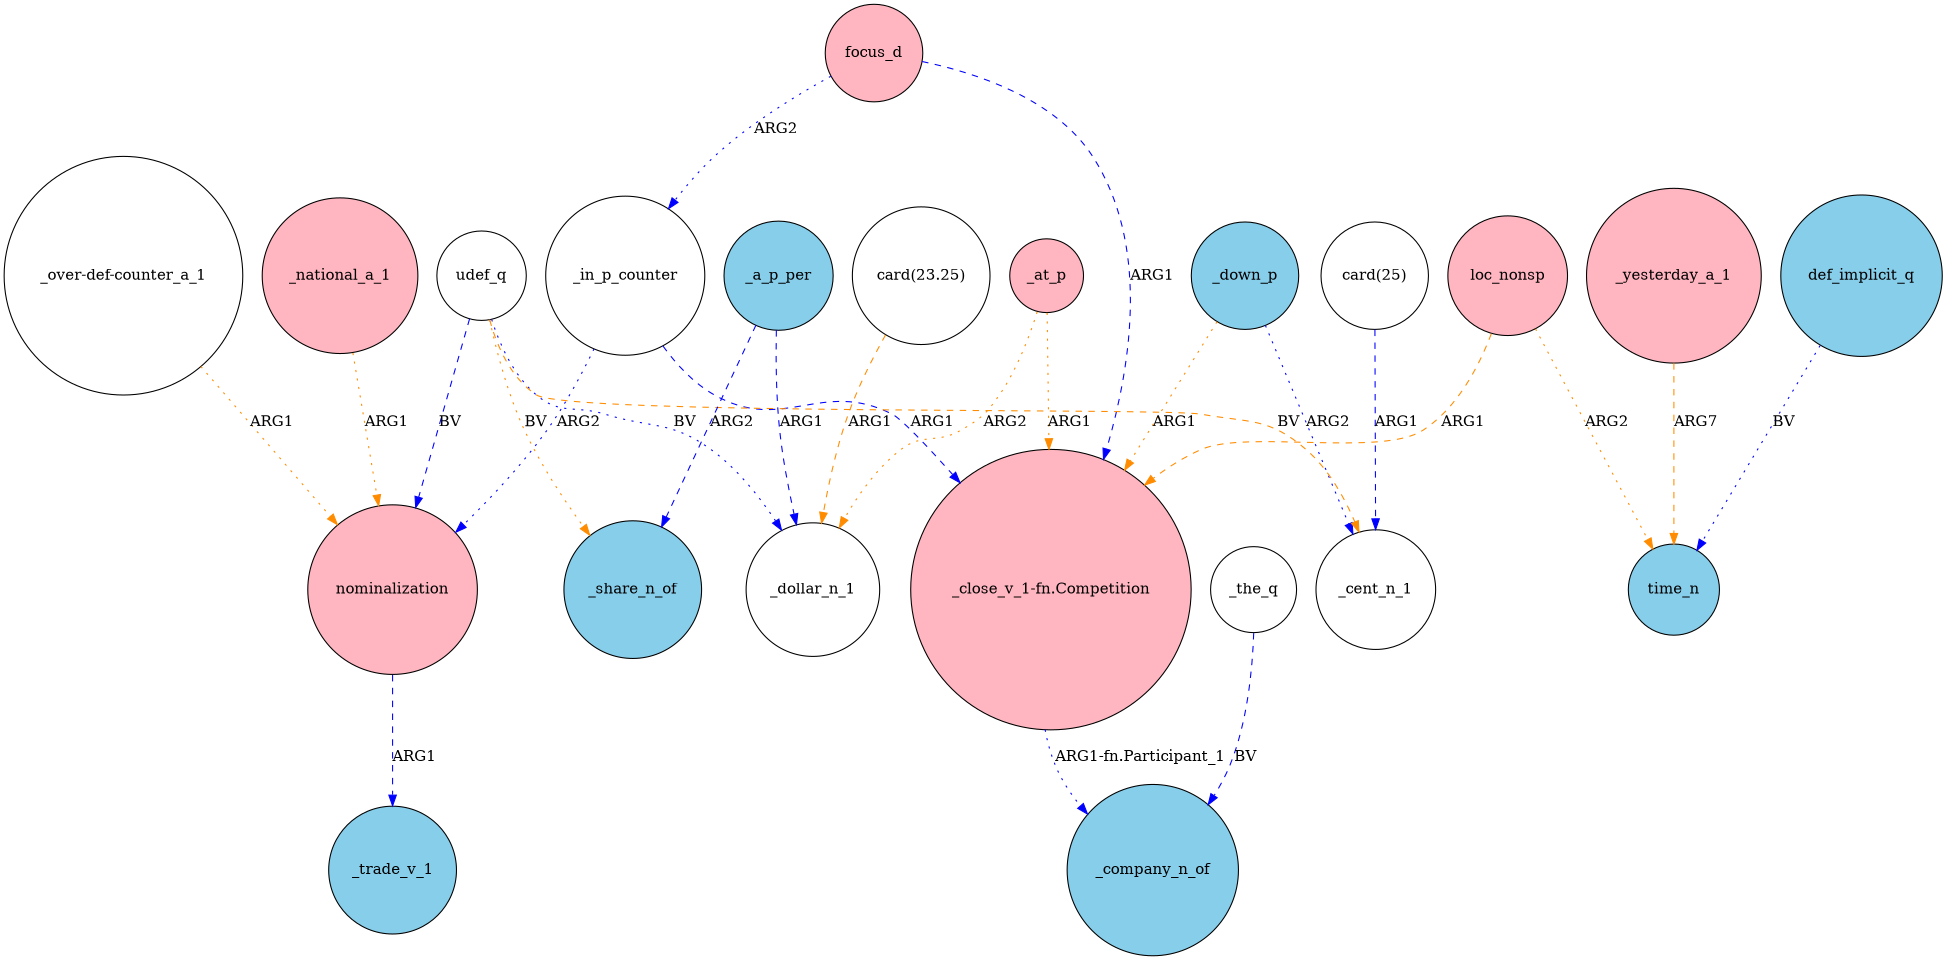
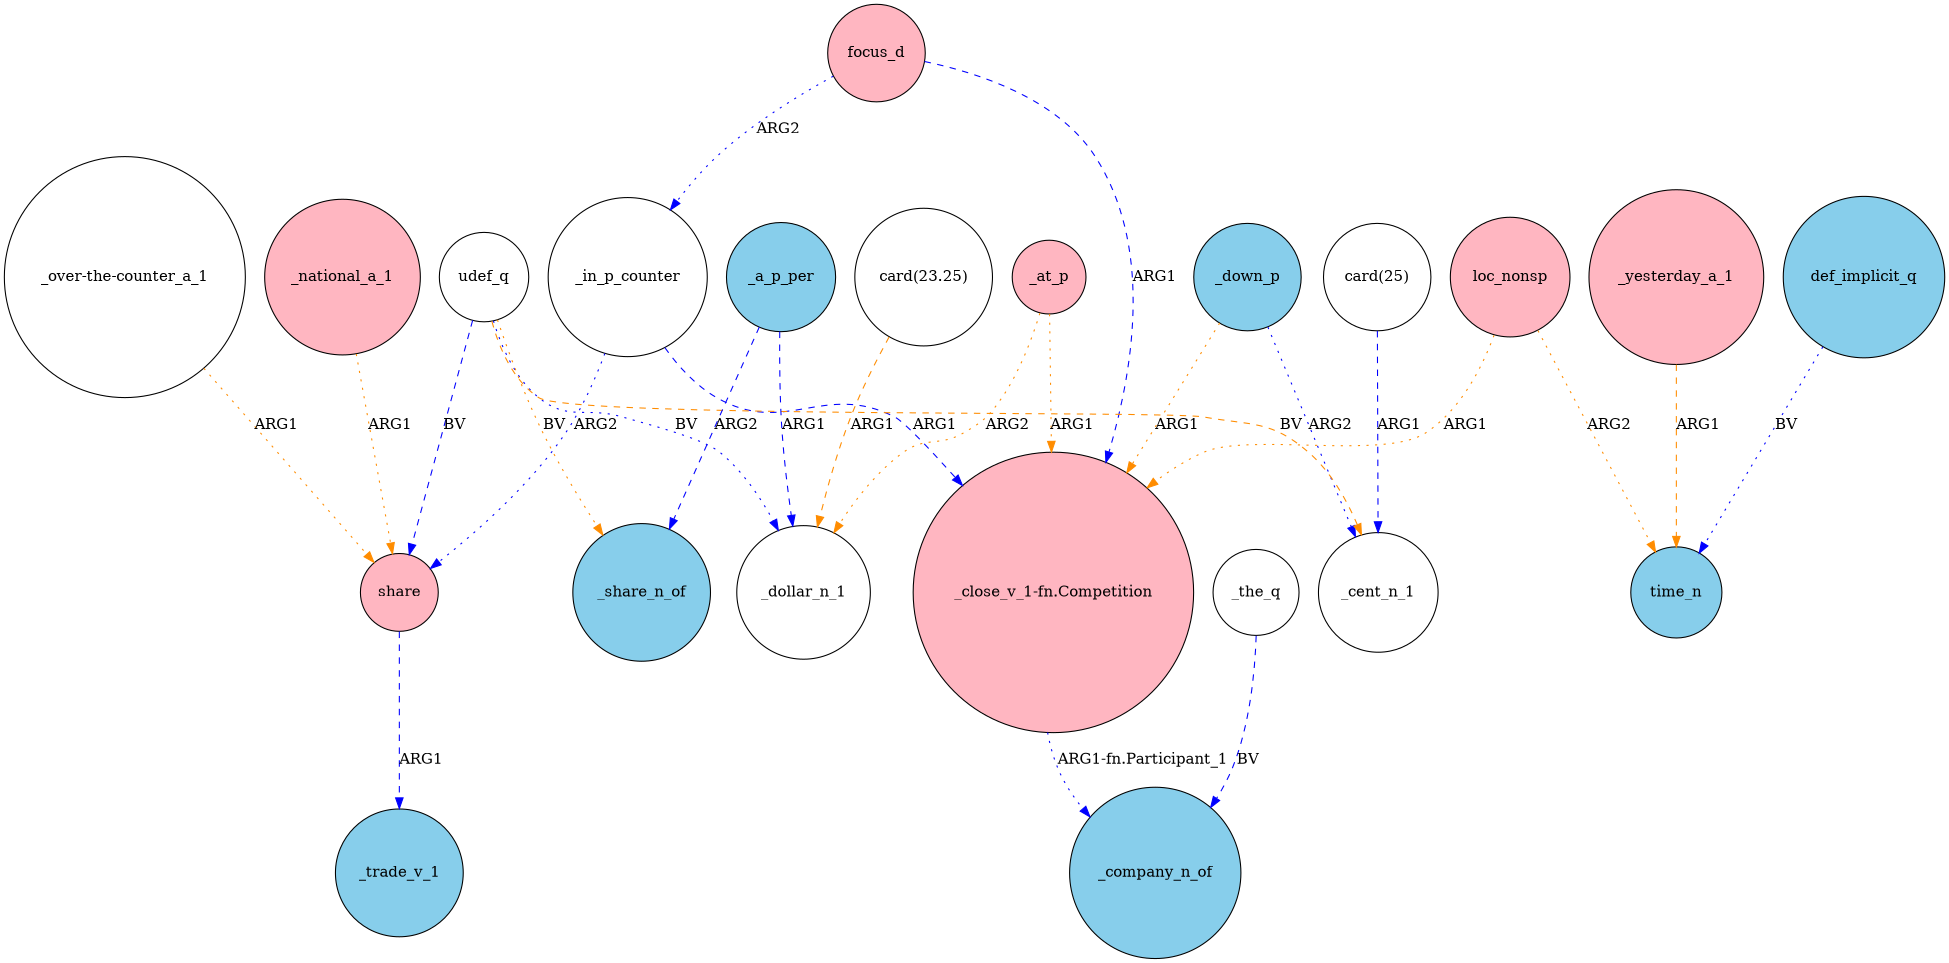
(123, 276) -> (125, 277)
(1696, 422) -> (1698, 425)
(1345, 443) -> (1348, 446)
(393, 590) -> (399, 592)
